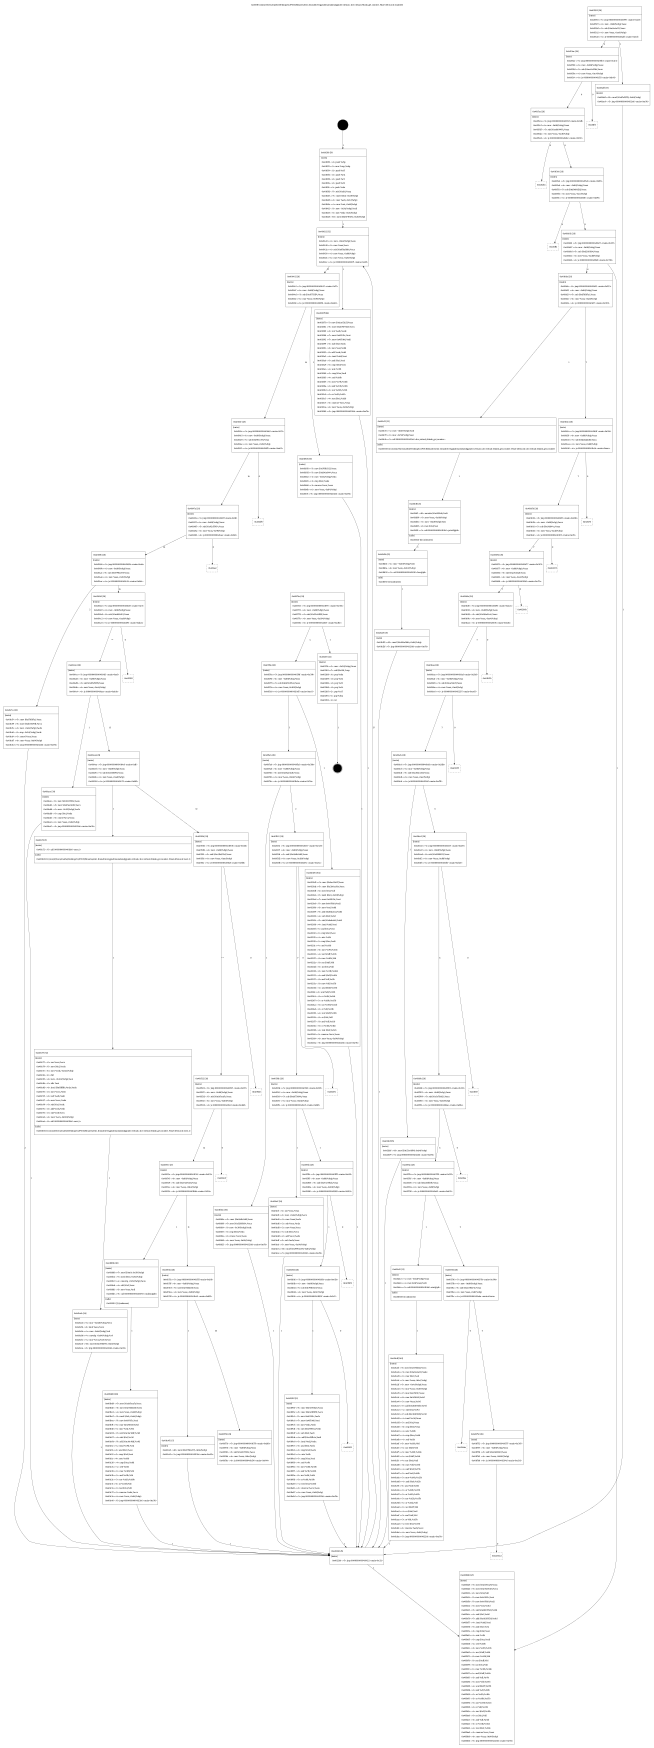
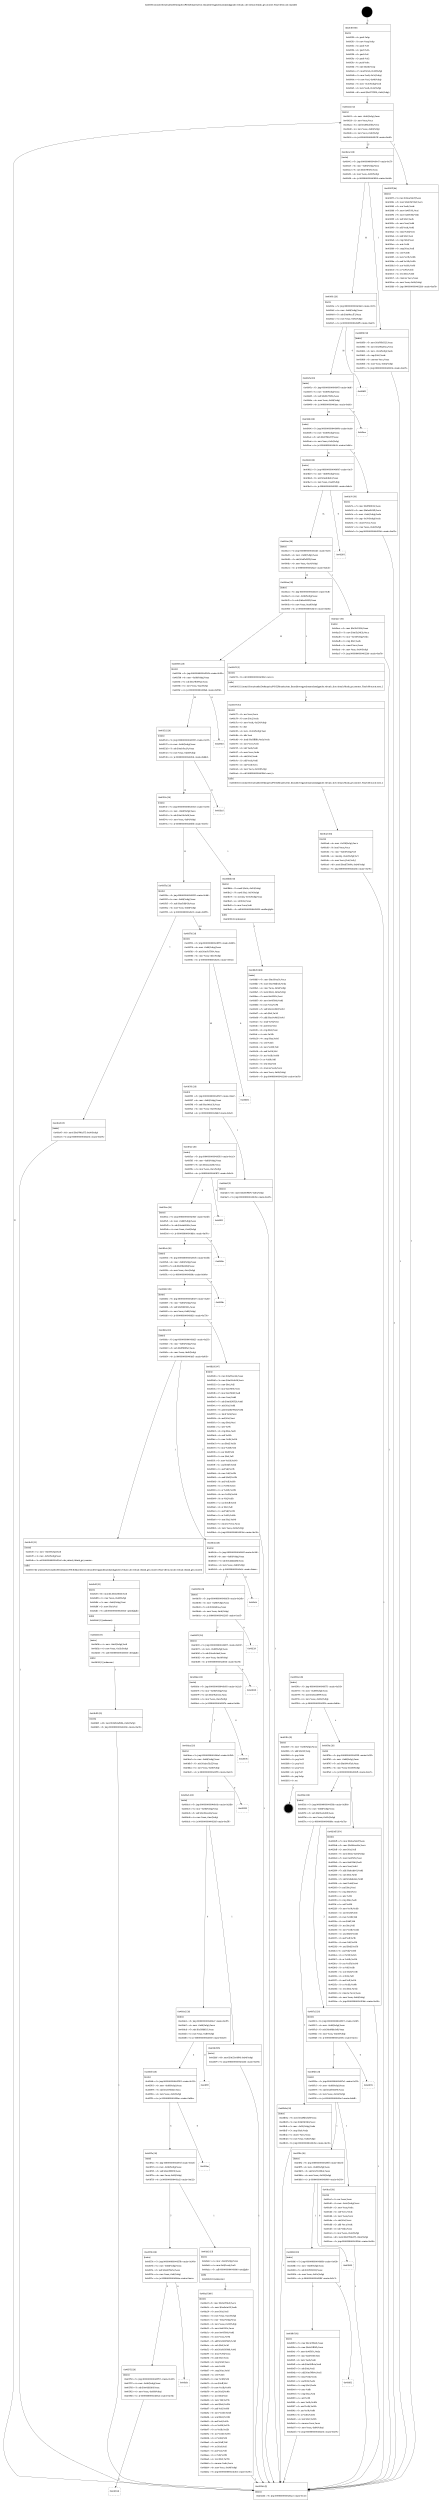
none -> (209, 1023)
none -> (245, 1100)
(413, 1600) -> (263, 2008)
